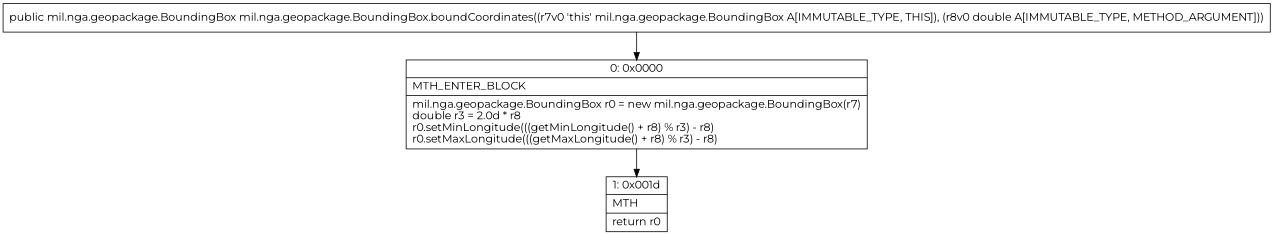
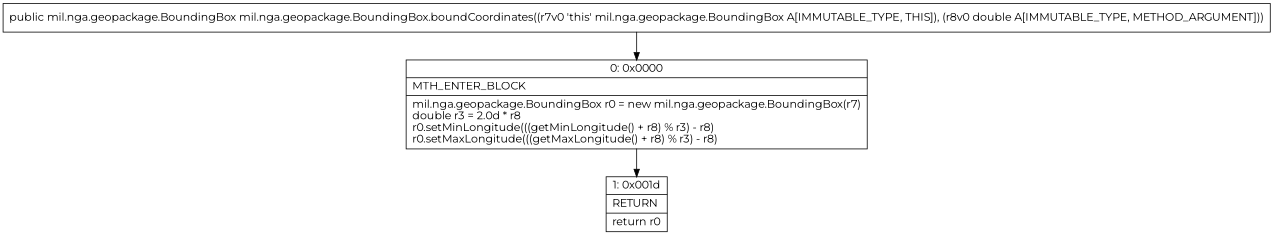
(625, 203) -> (635, 203)
